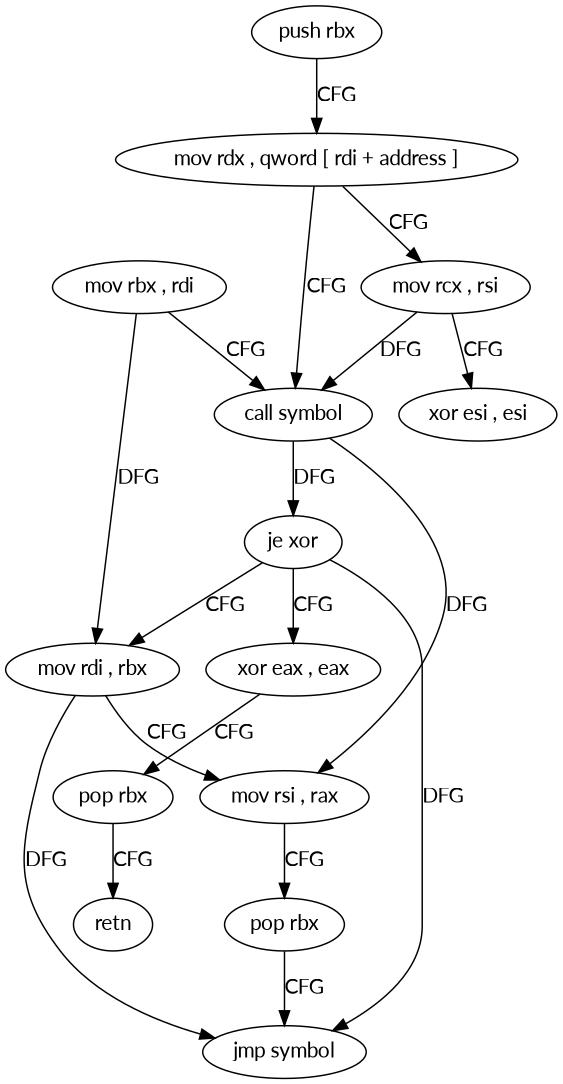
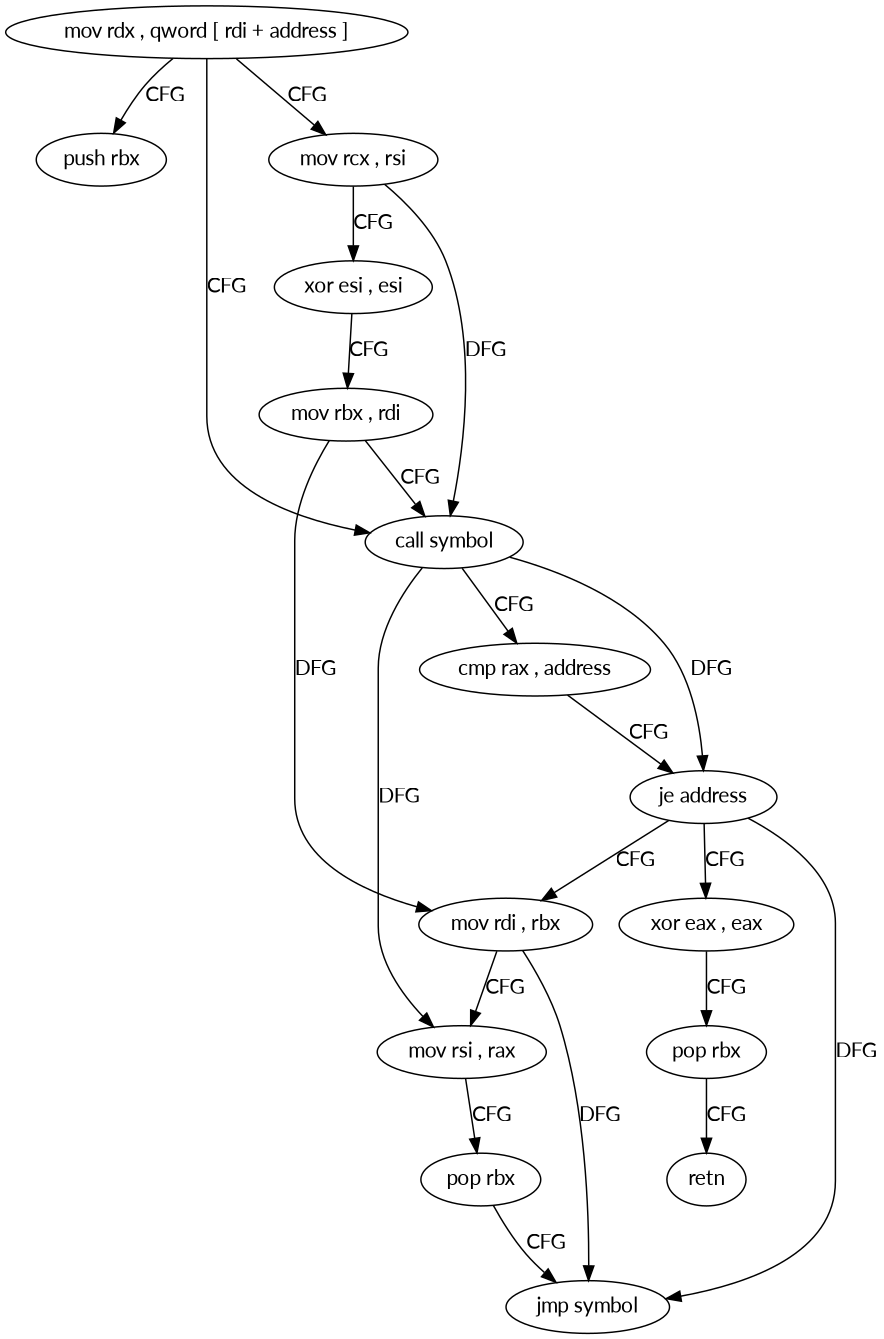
(317, 89) -> (144, 87)
none -> (350, 344)
(293, 542) -> (704, 797)
none -> (535, 670)
